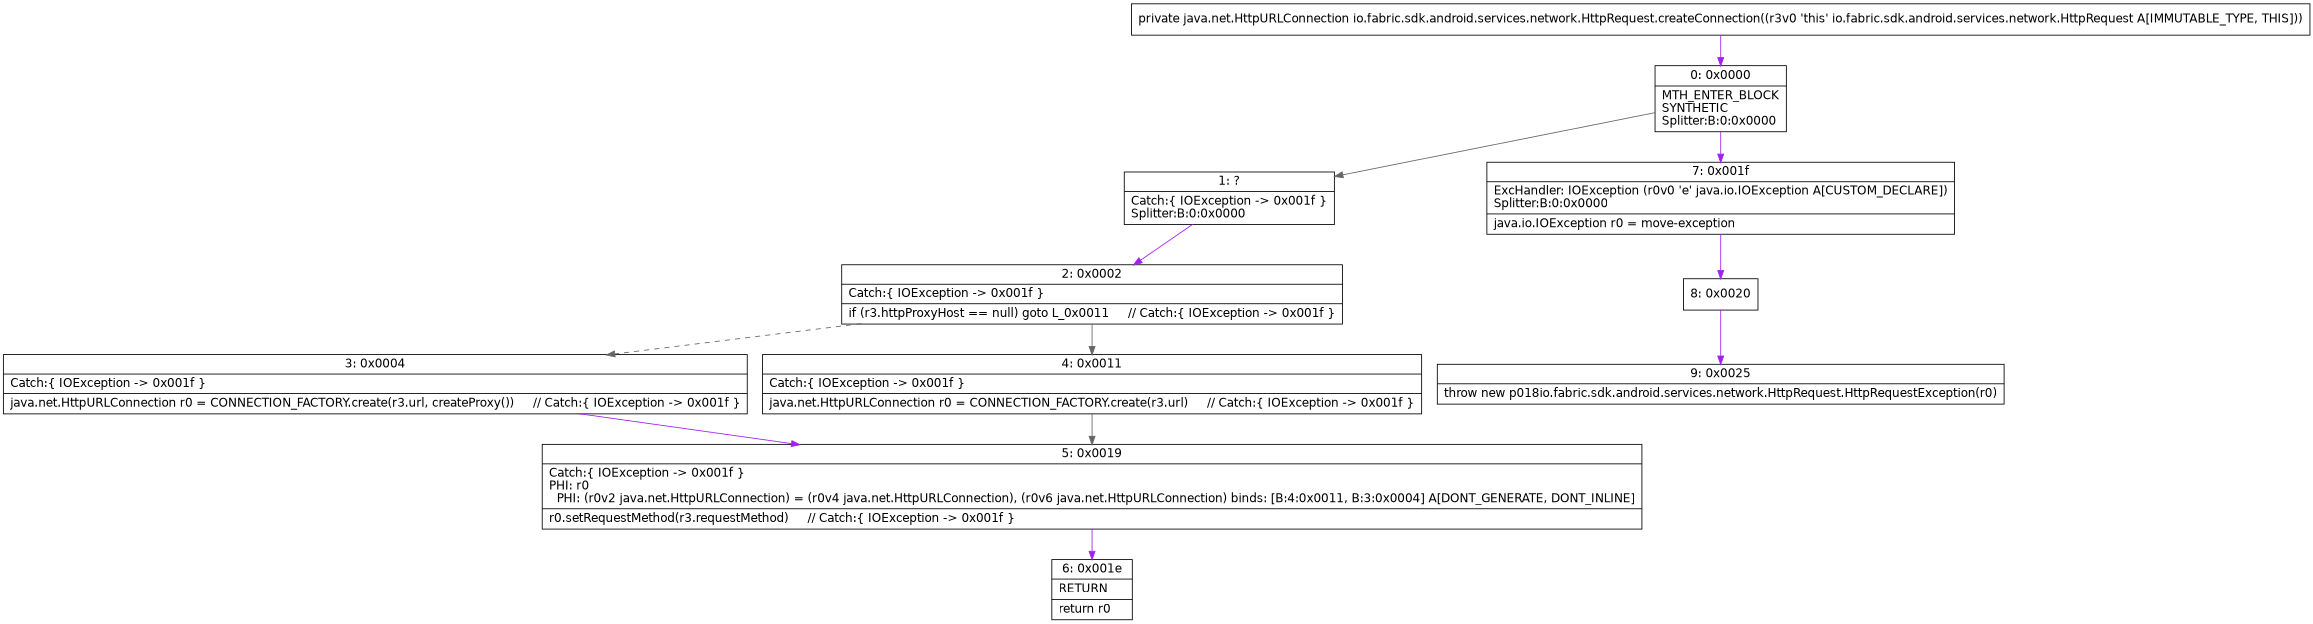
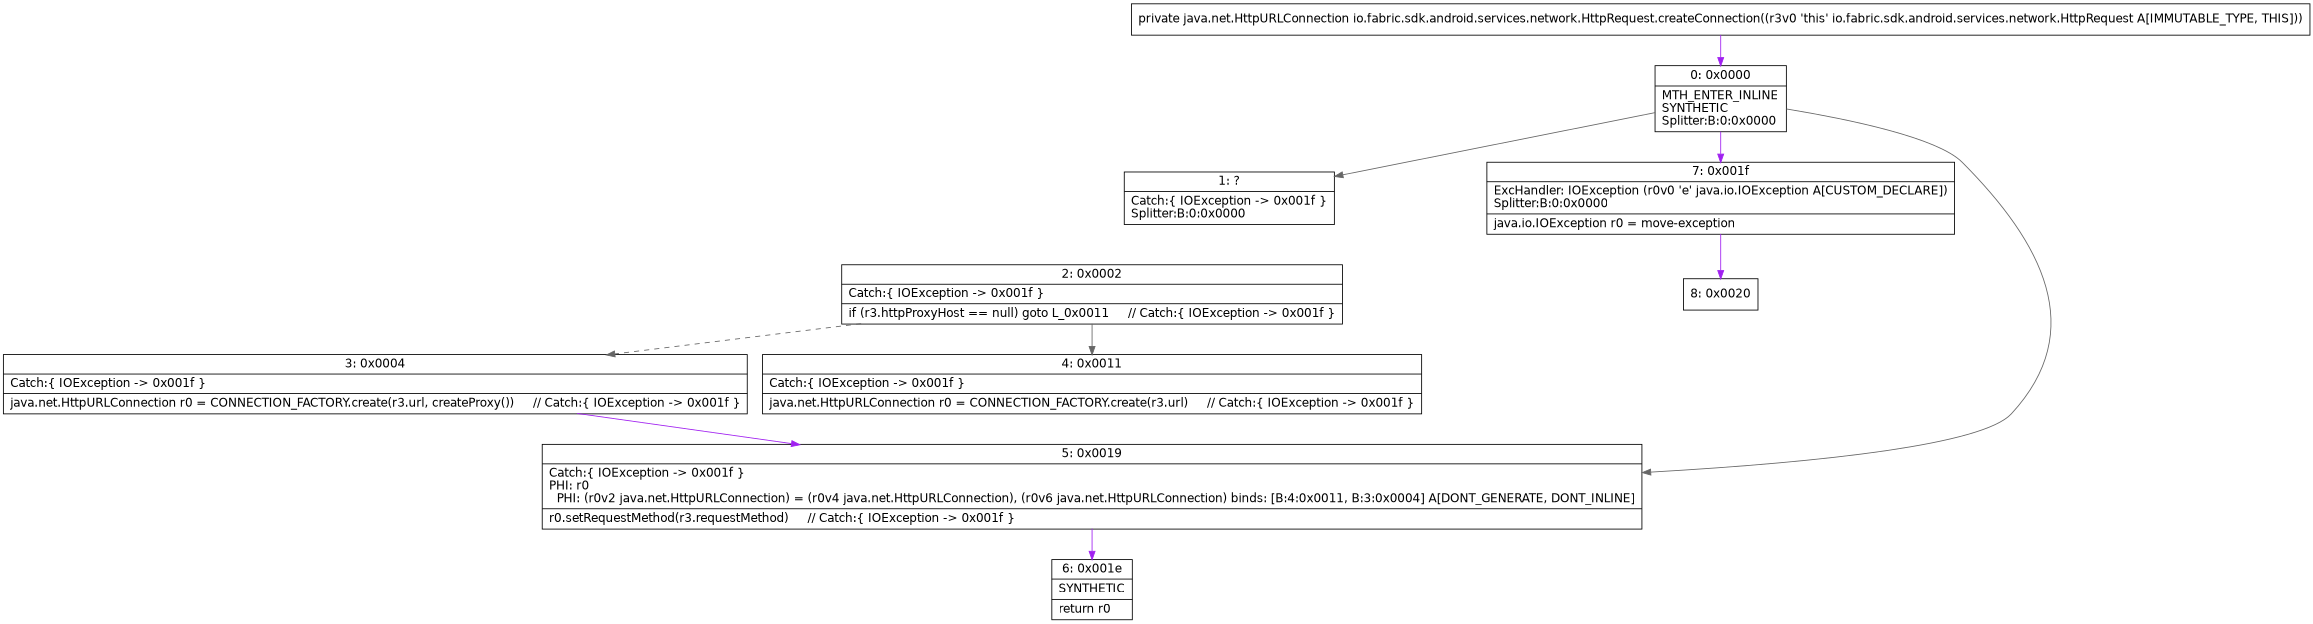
(1721, 96) -> (1720, 96)
(1167, 242) -> none
(1721, 384) -> none
(1092, 425) -> (2040, 369)
(1083, 589) -> (1092, 589)
